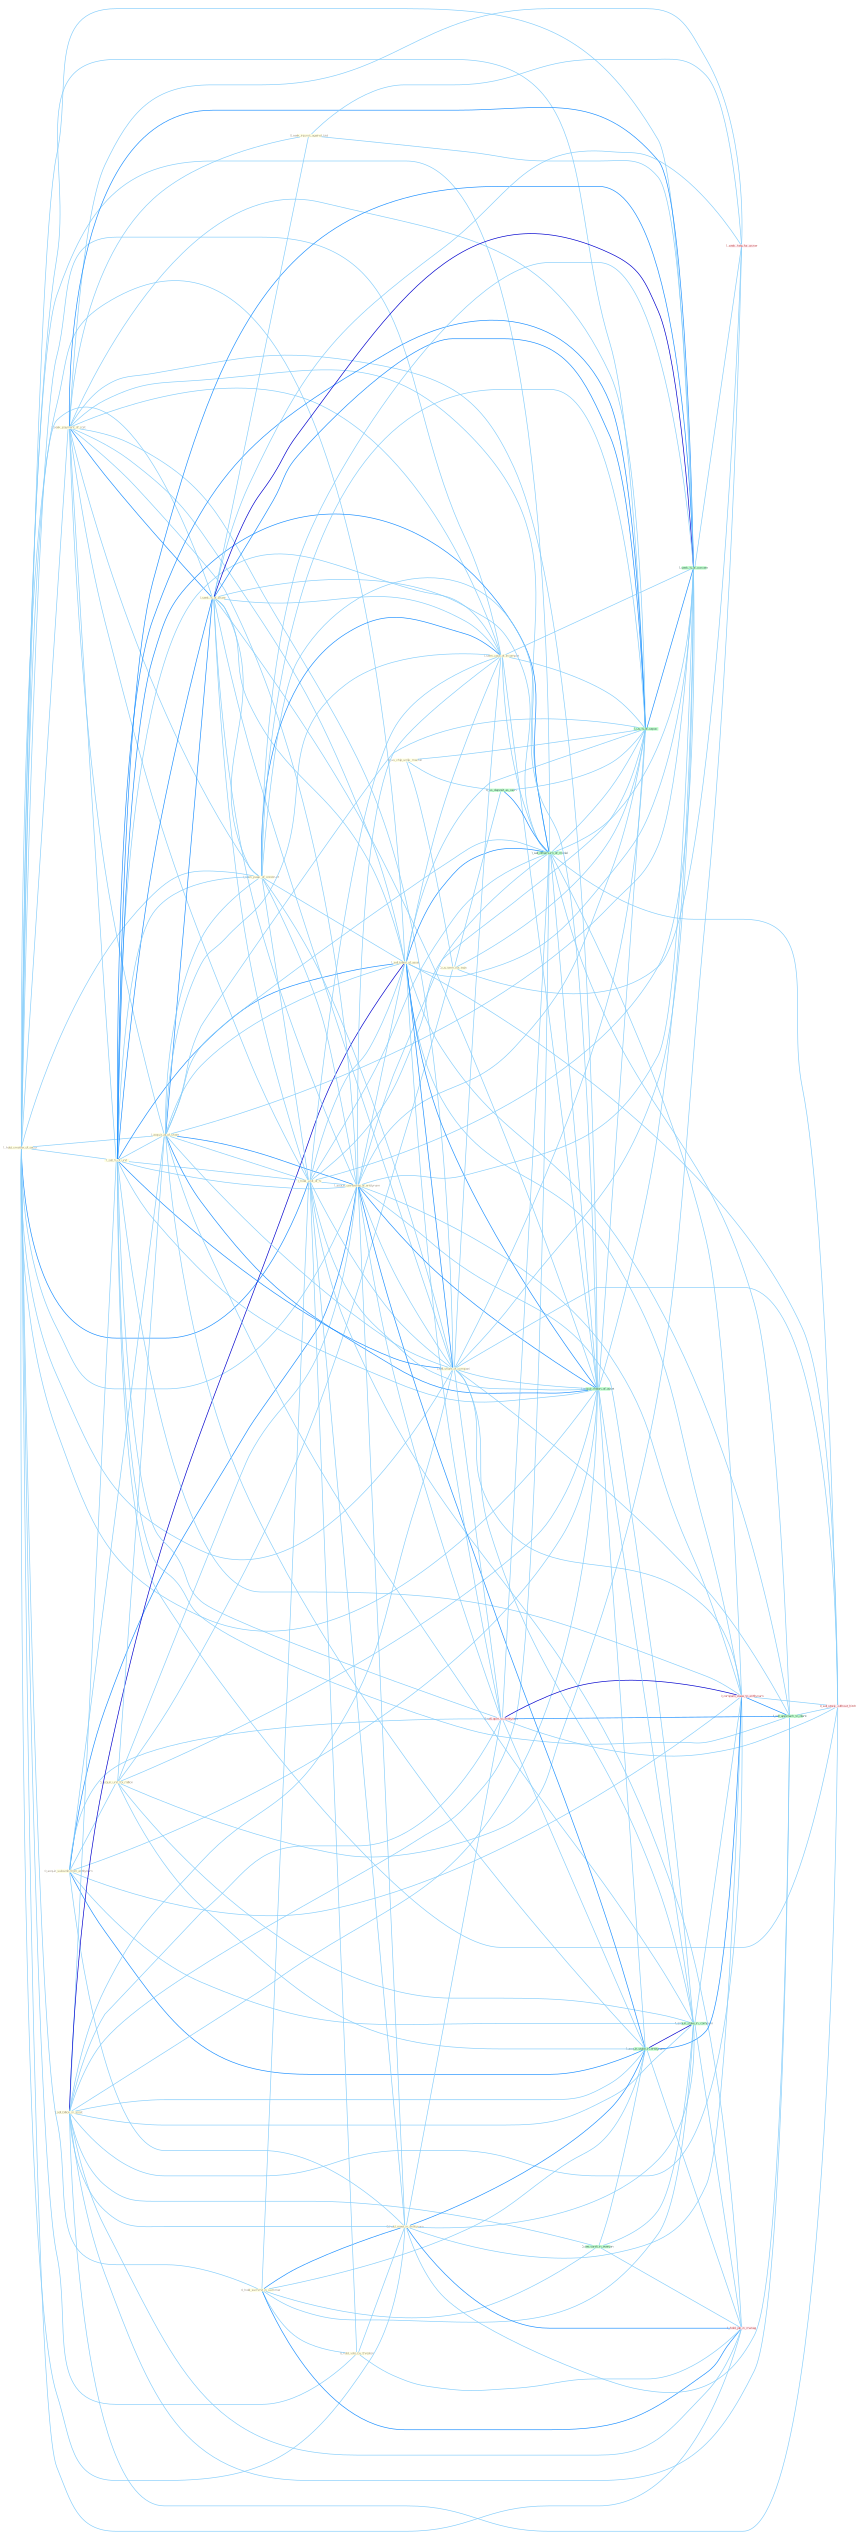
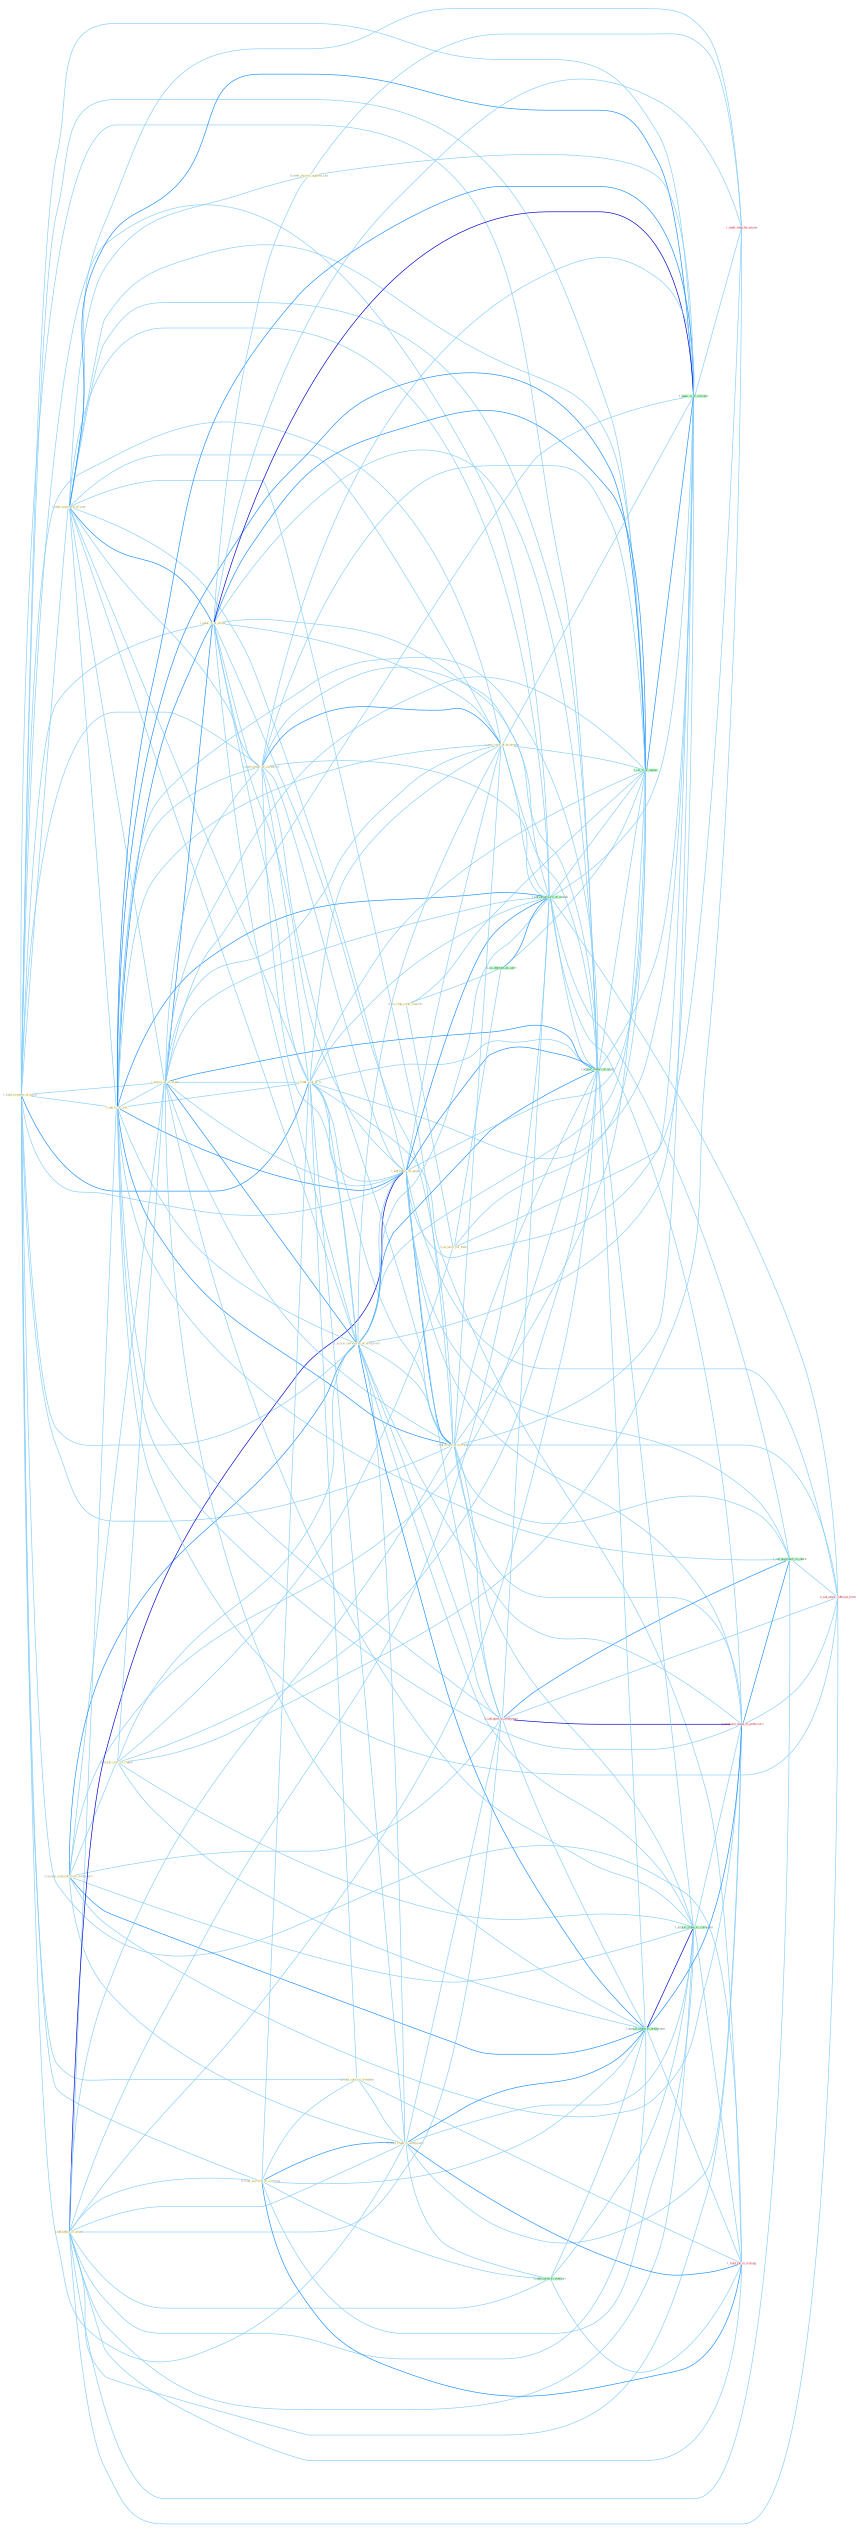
none -> (443, 774)
none -> (152, 2183)
(757, 2323) -> (443, 2242)
